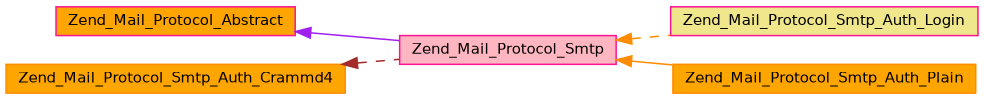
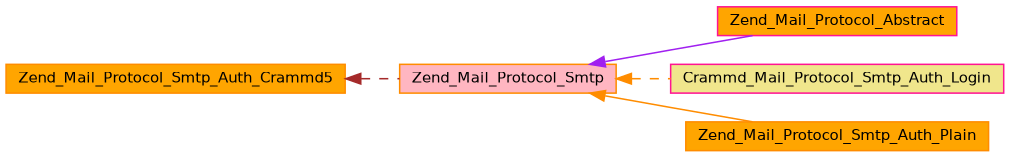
(824, 21) -> (837, 79)
(355, 37) -> (679, 49)
(508, 50) -> (508, 79)
(176, 79) -> (176, 79)
